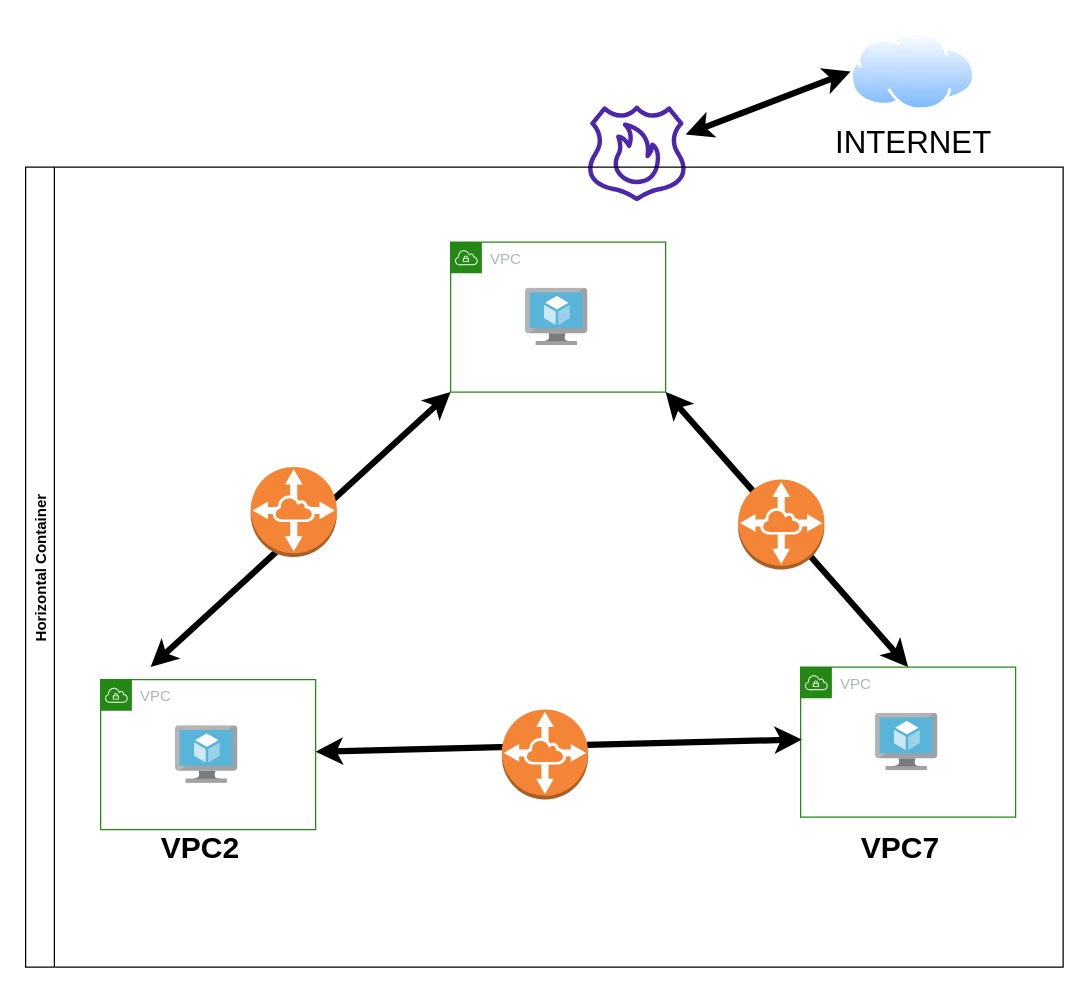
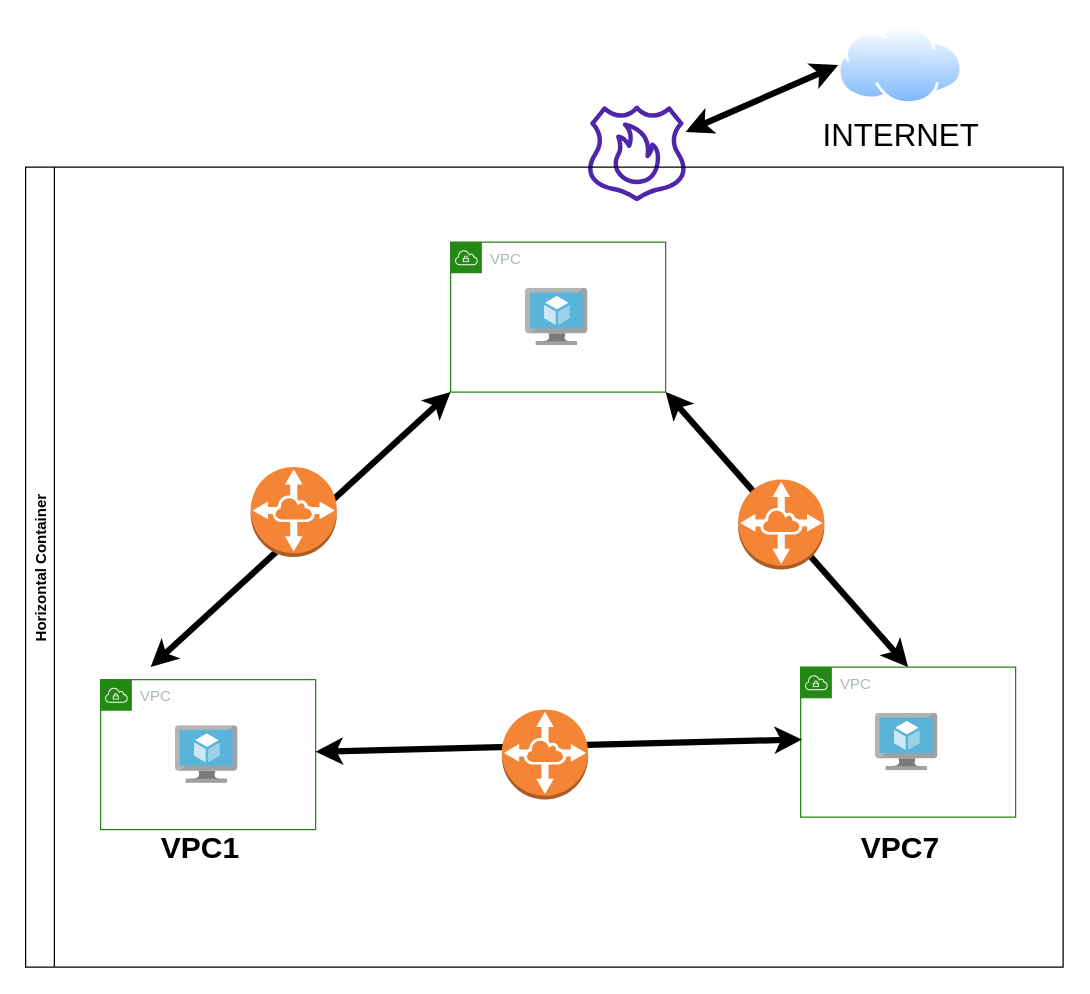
(913, 71) -> (901, 65)
(201, 848) -> (201, 848)
